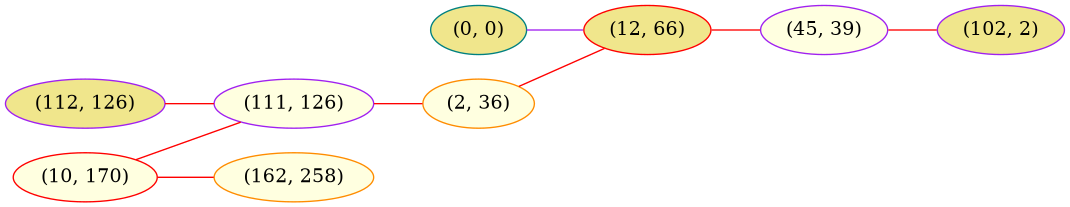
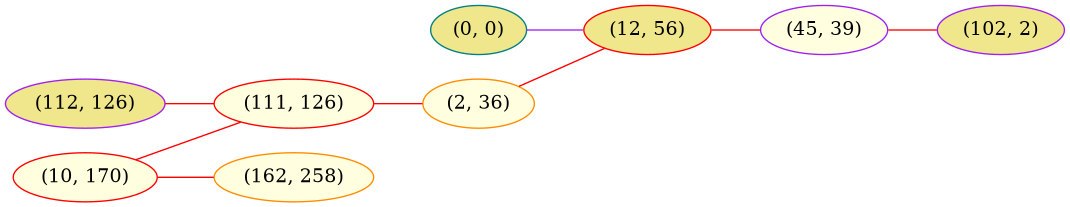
(647, 30) -> (647, 30)
(294, 104) -> (294, 104)
